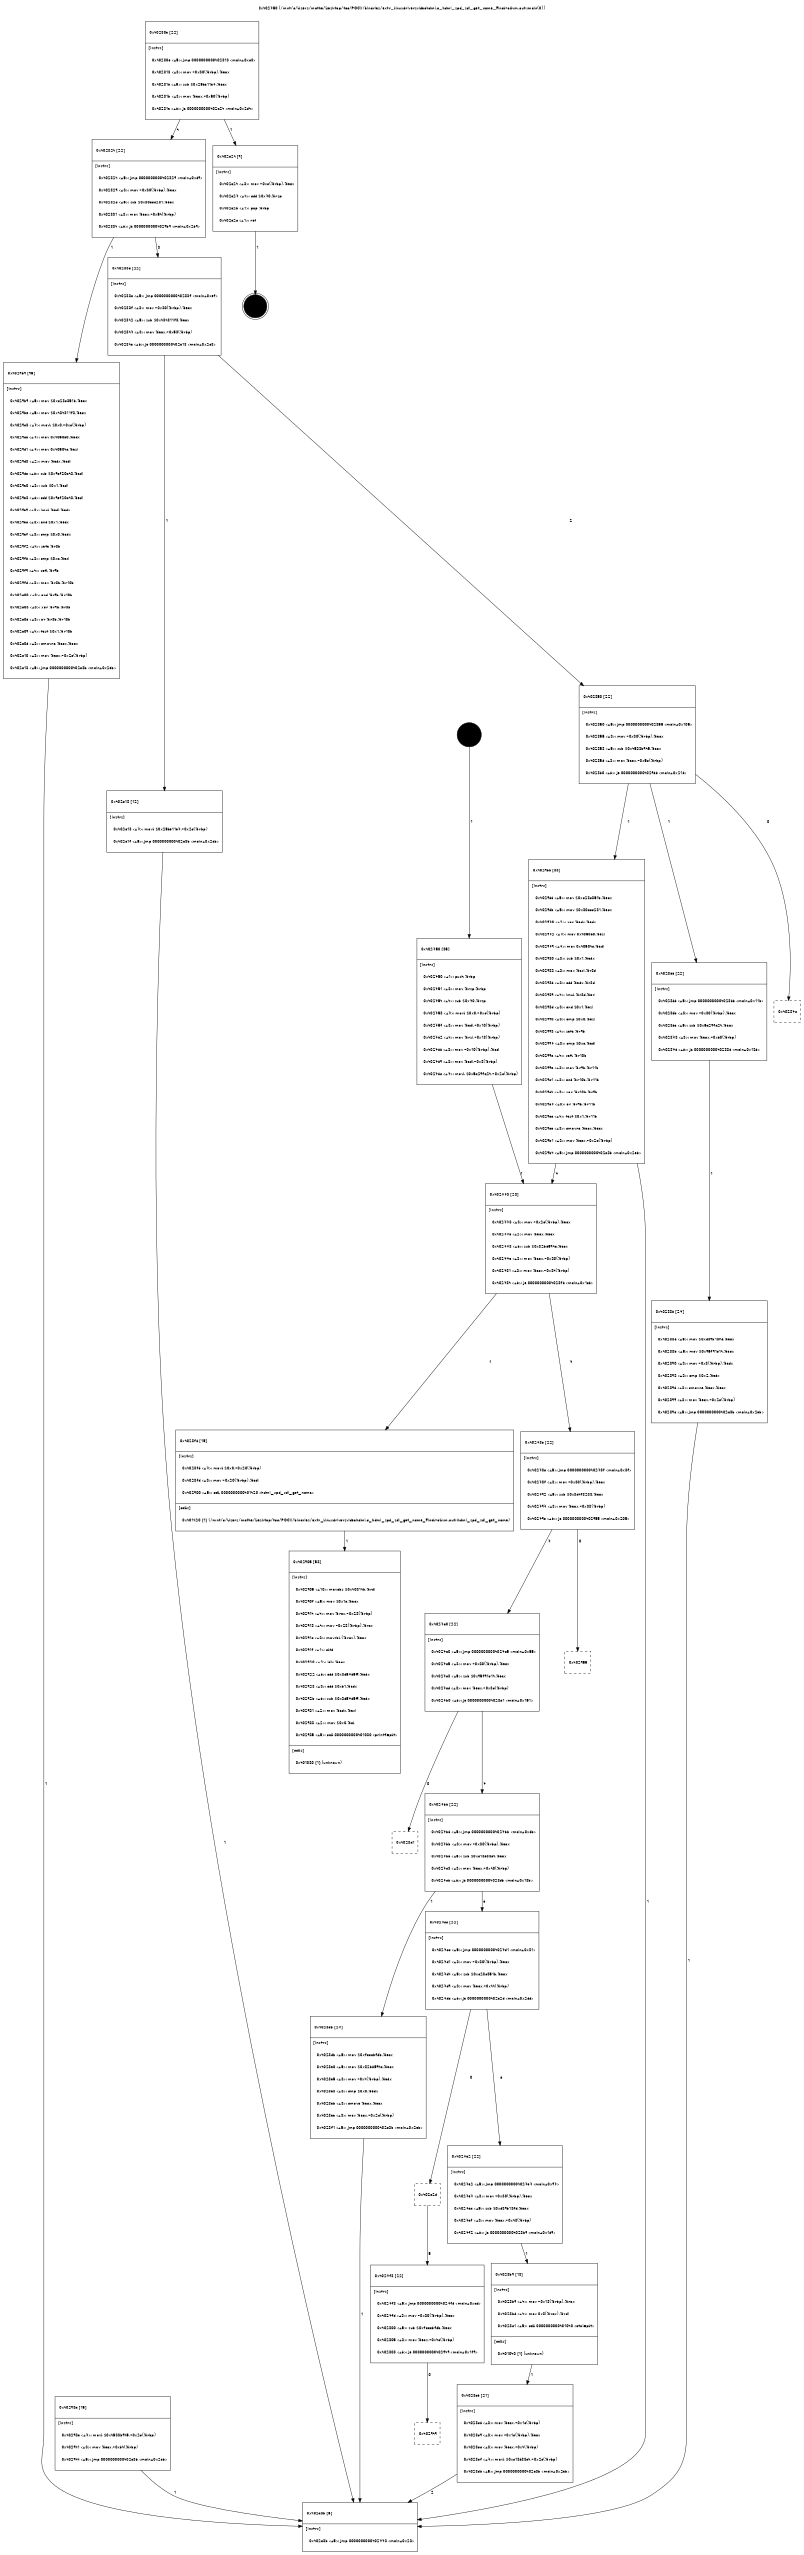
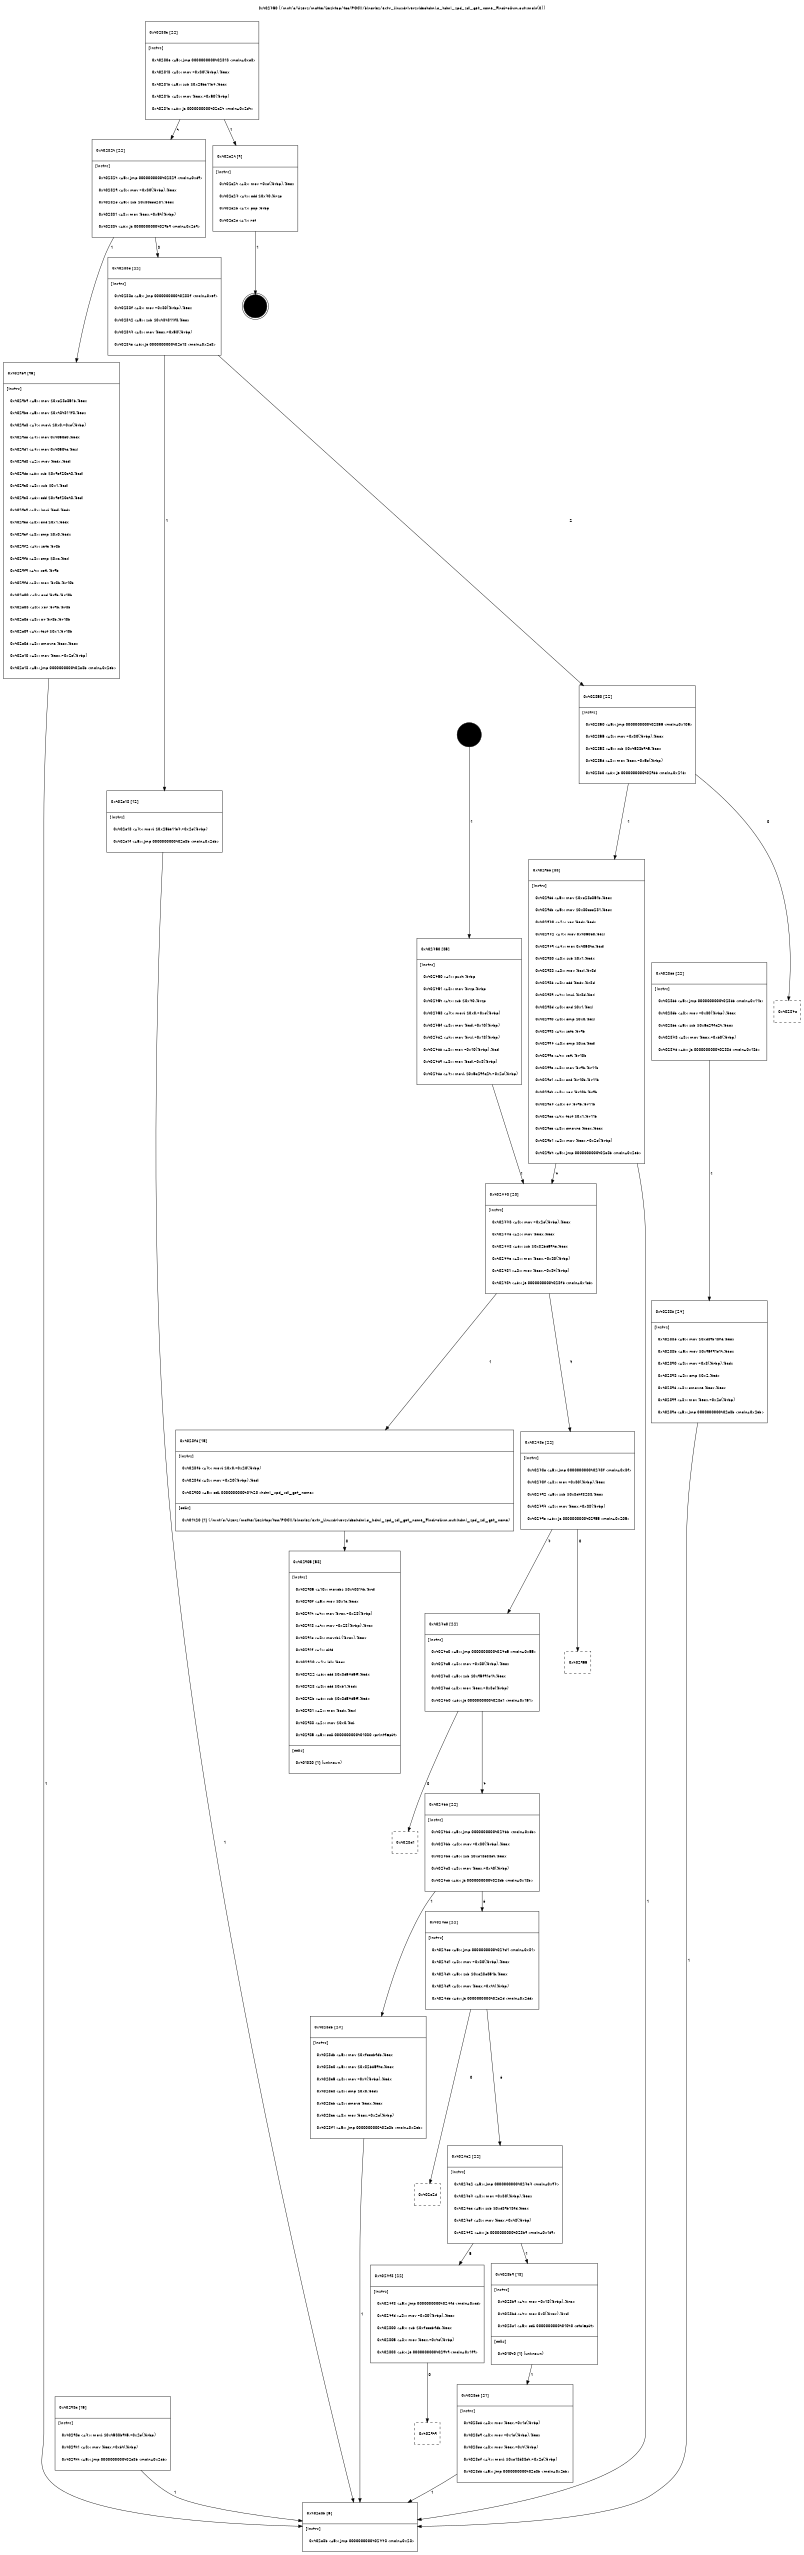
(673, 871) -> none
(346, 1541) -> (346, 1541)
(427, 2233) -> (467, 2253)
(432, 2492) -> (432, 2492)
